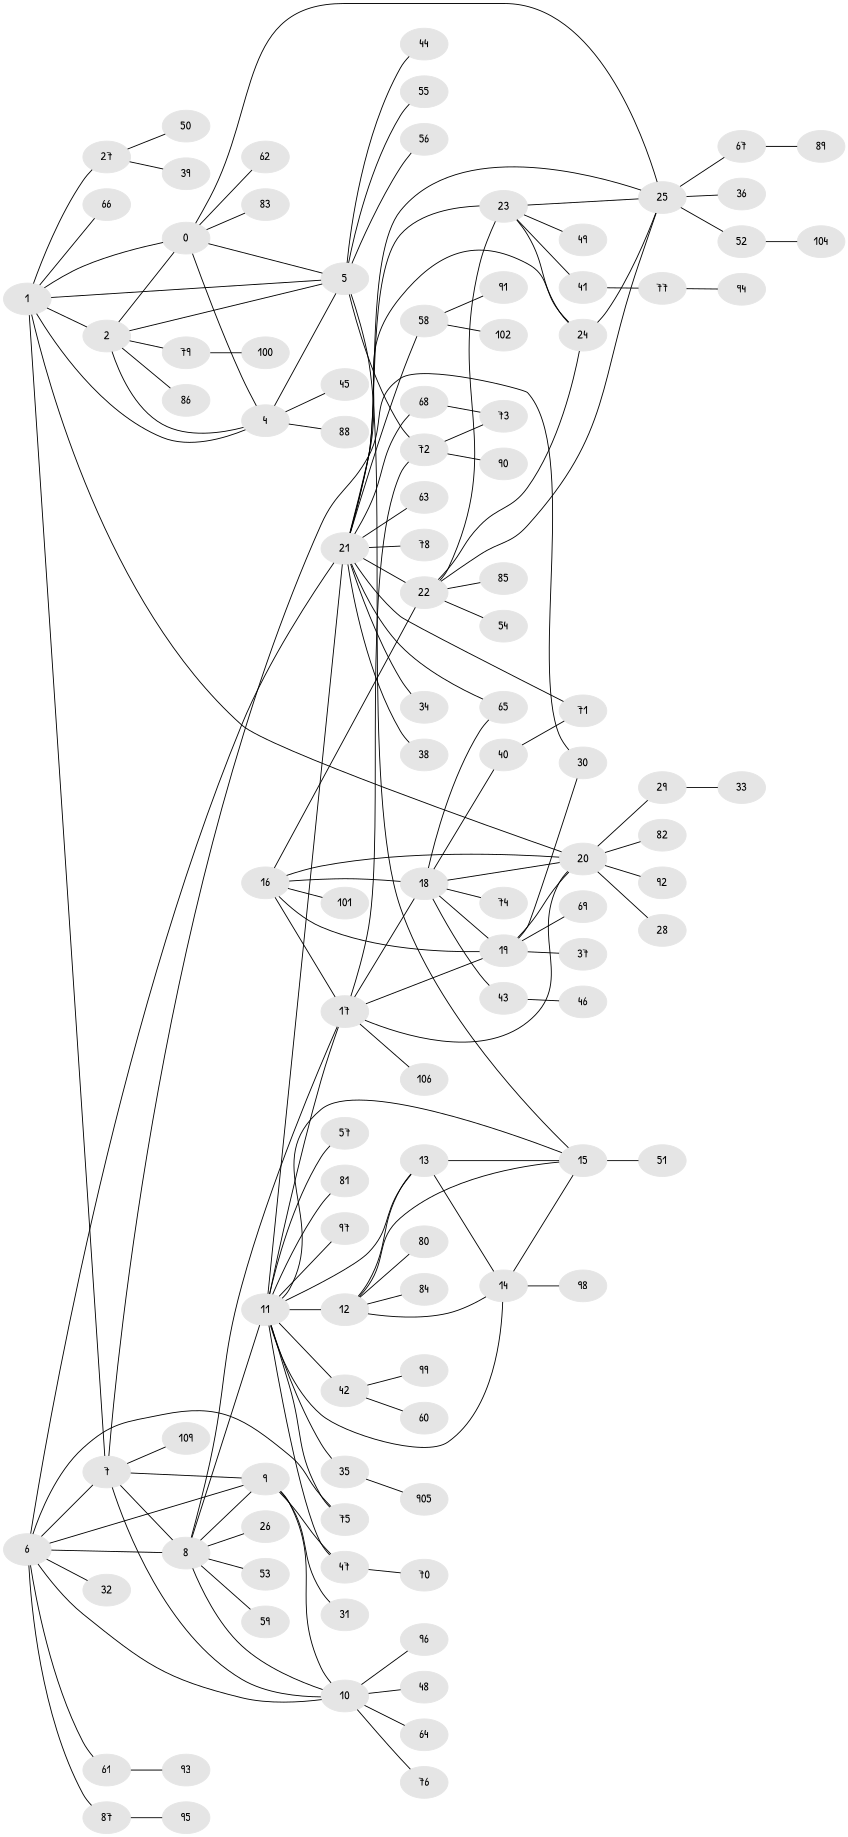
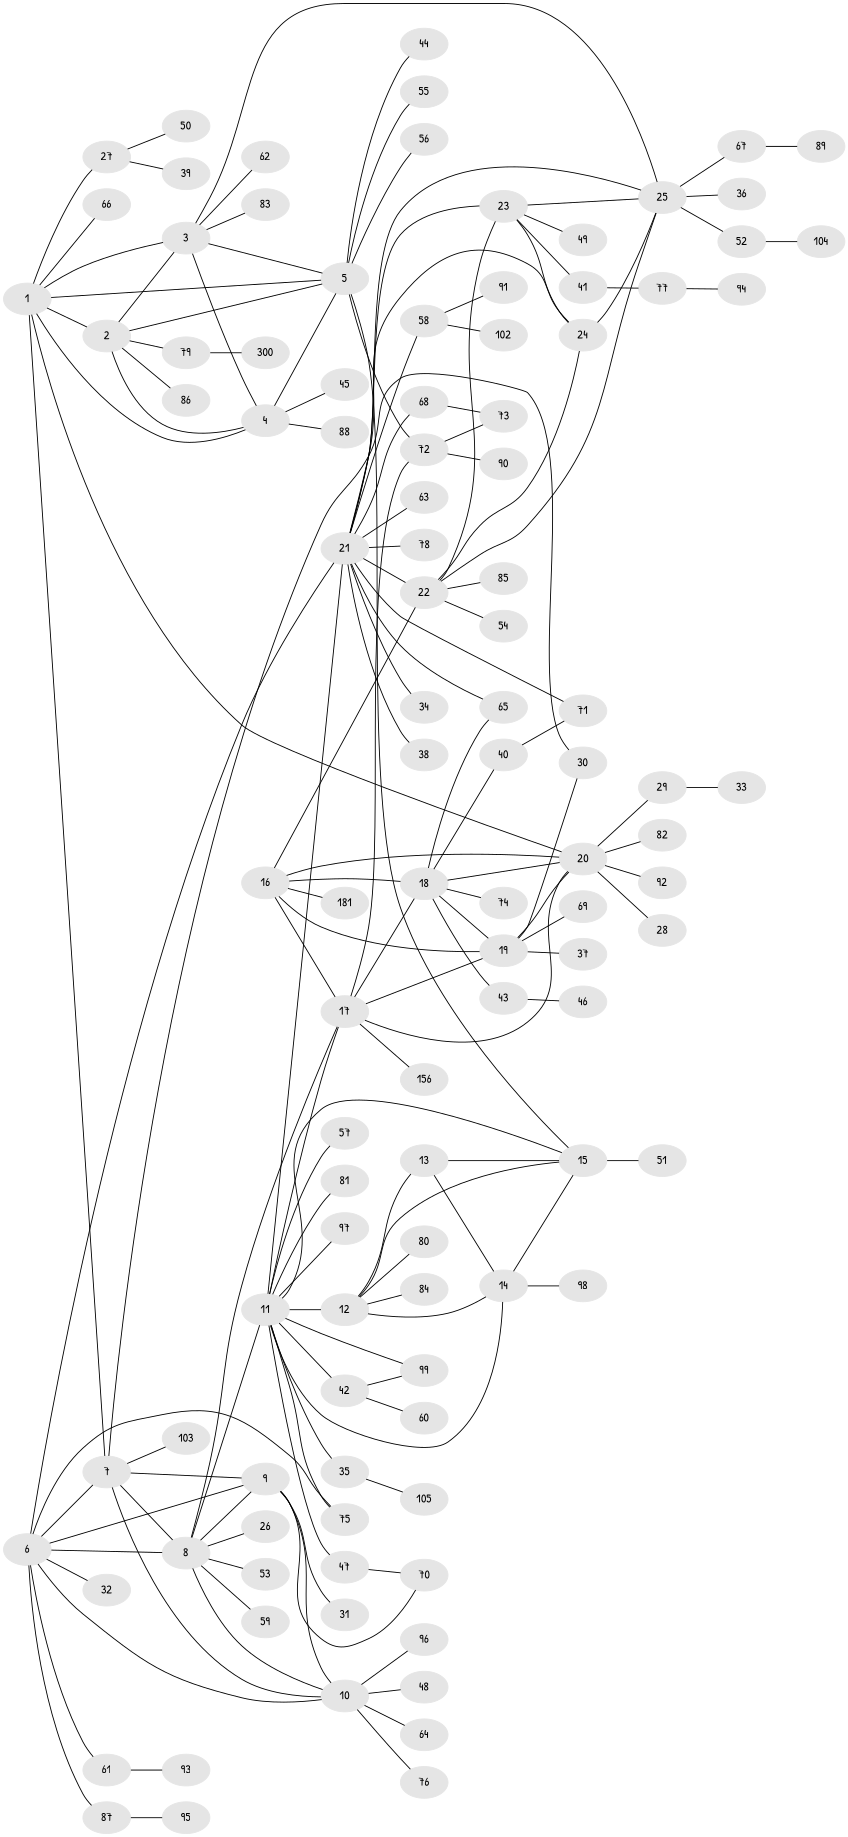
(186, 238) -> (186, 238)
(265, 353) -> (265, 353)
(345, 903) -> (345, 903)
(424, 1080) -> (424, 1080)
(366, 1255) -> (344, 1342)
(186, 1438) -> (186, 1438)
(424, 1499) -> (424, 1499)
(305, 1523) -> (301, 1612)
